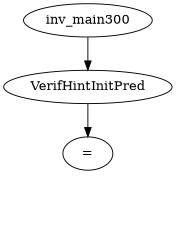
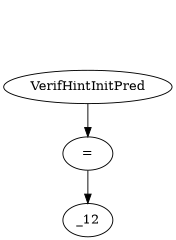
(88, 20) -> none
none -> (88, 220)
